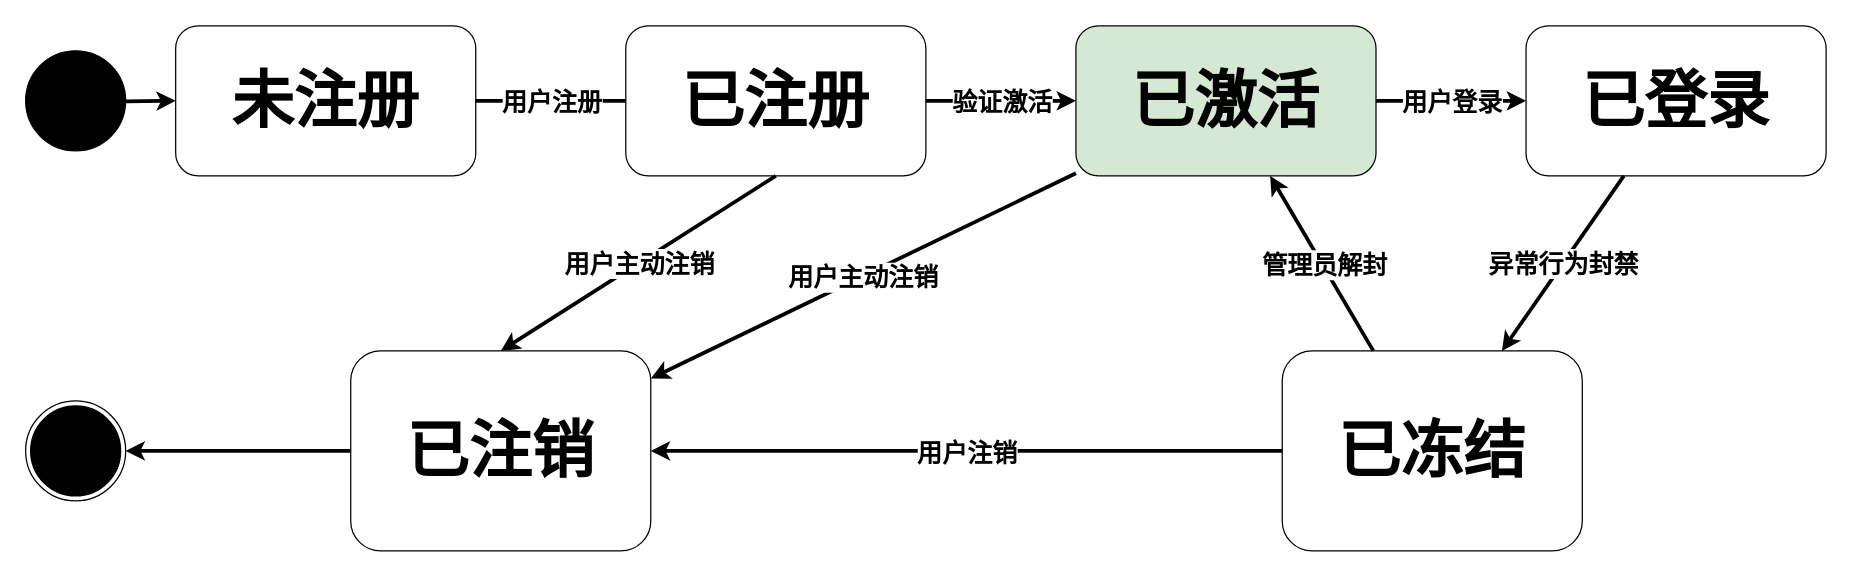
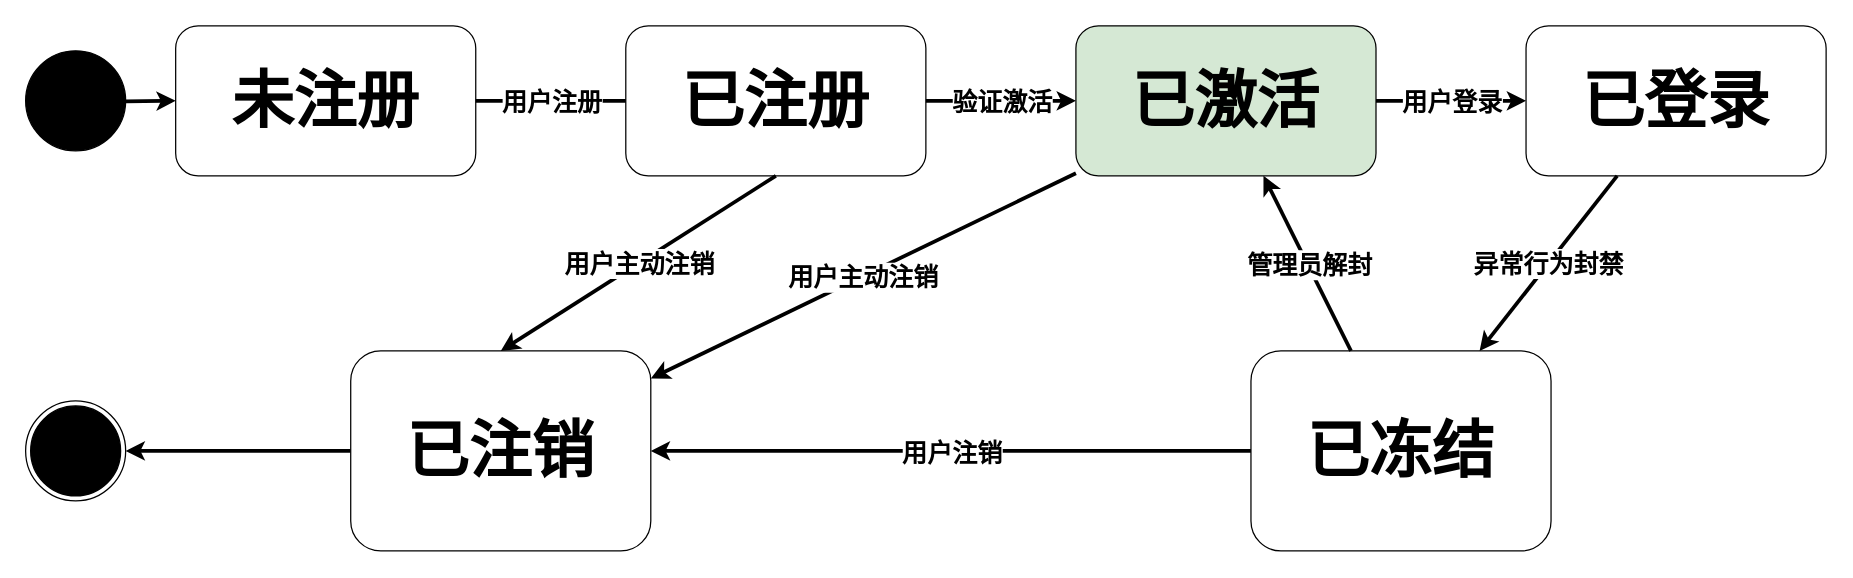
(1432, 451) -> (1401, 451)
